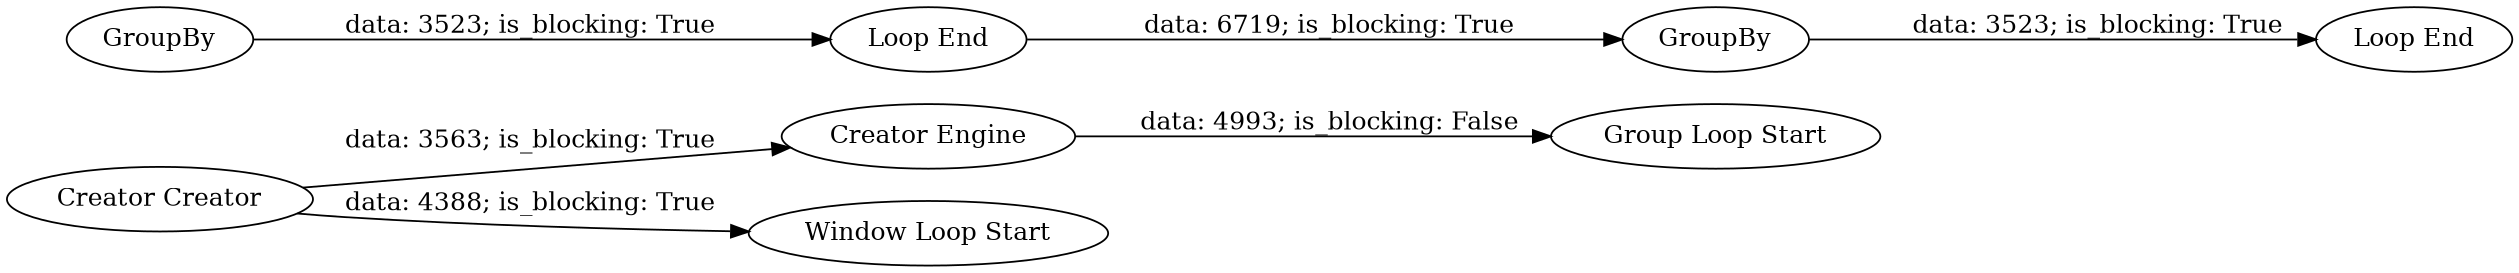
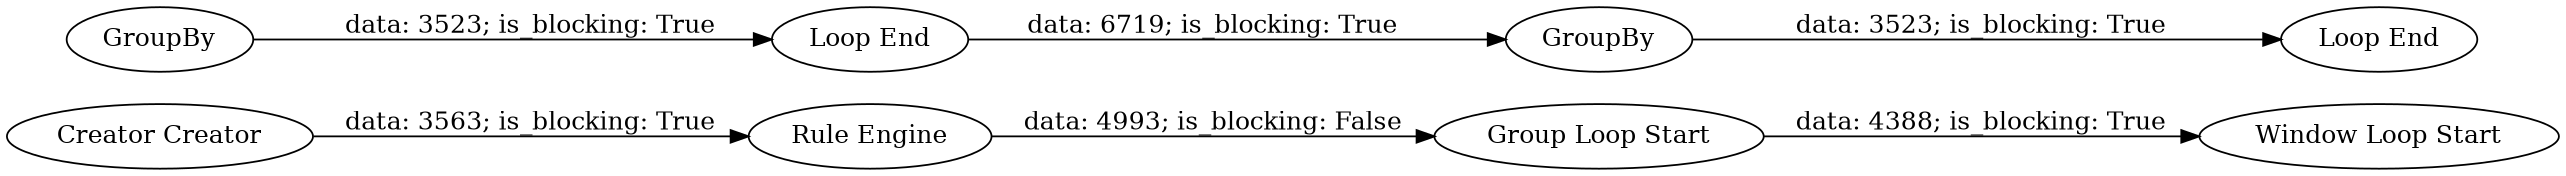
(928, 136) -> (870, 136)
(514, 225) -> (1972, 136)
